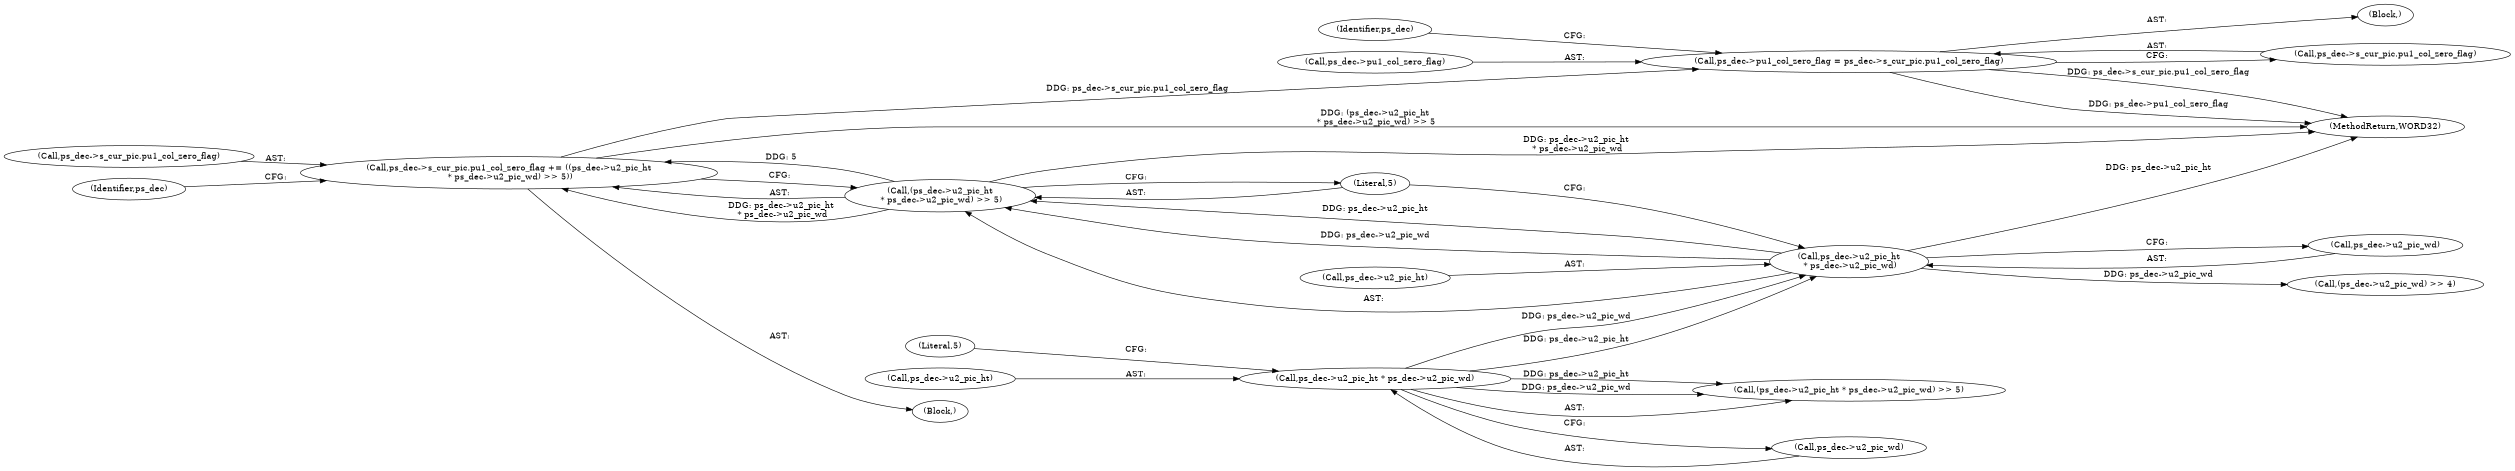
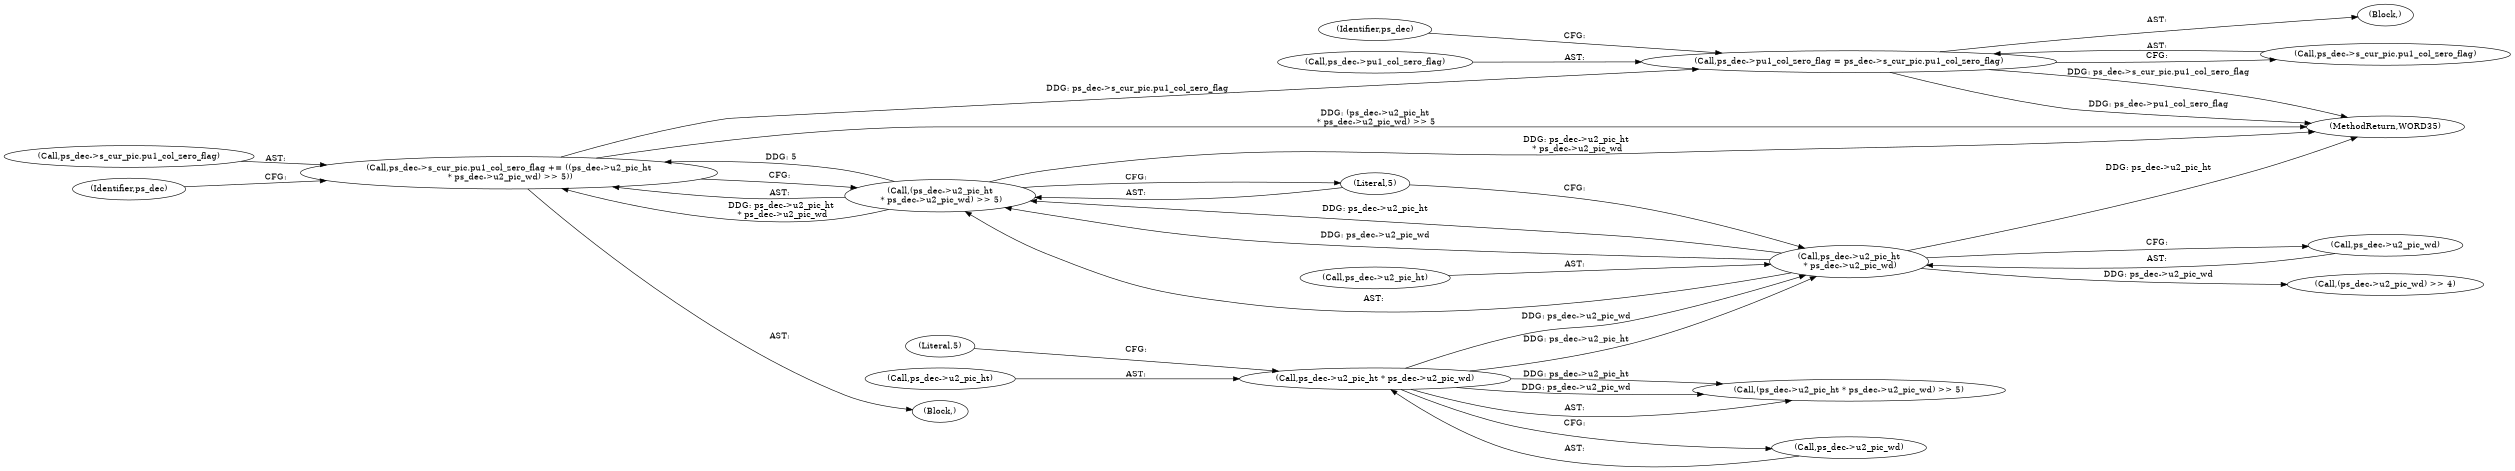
(2385, 127) -> (2385, 127)
